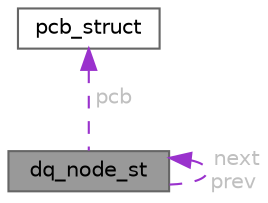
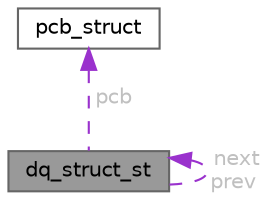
(89, 171) -> (89, 171)
